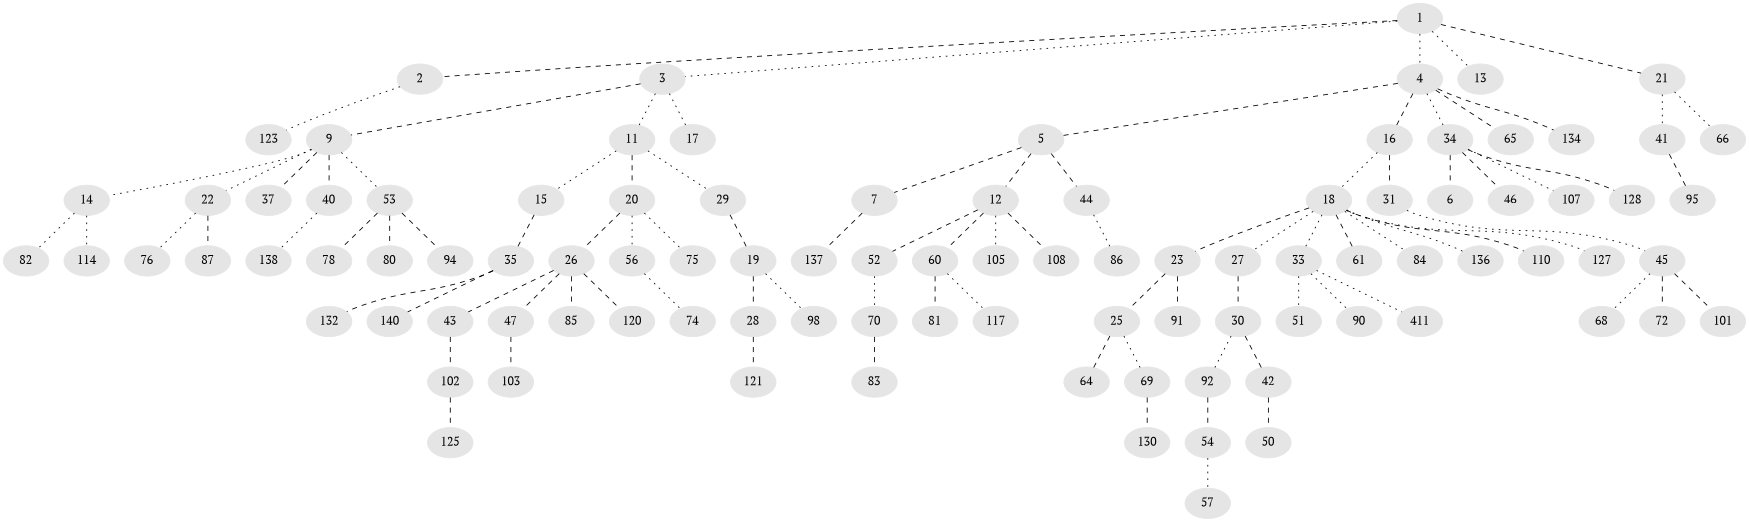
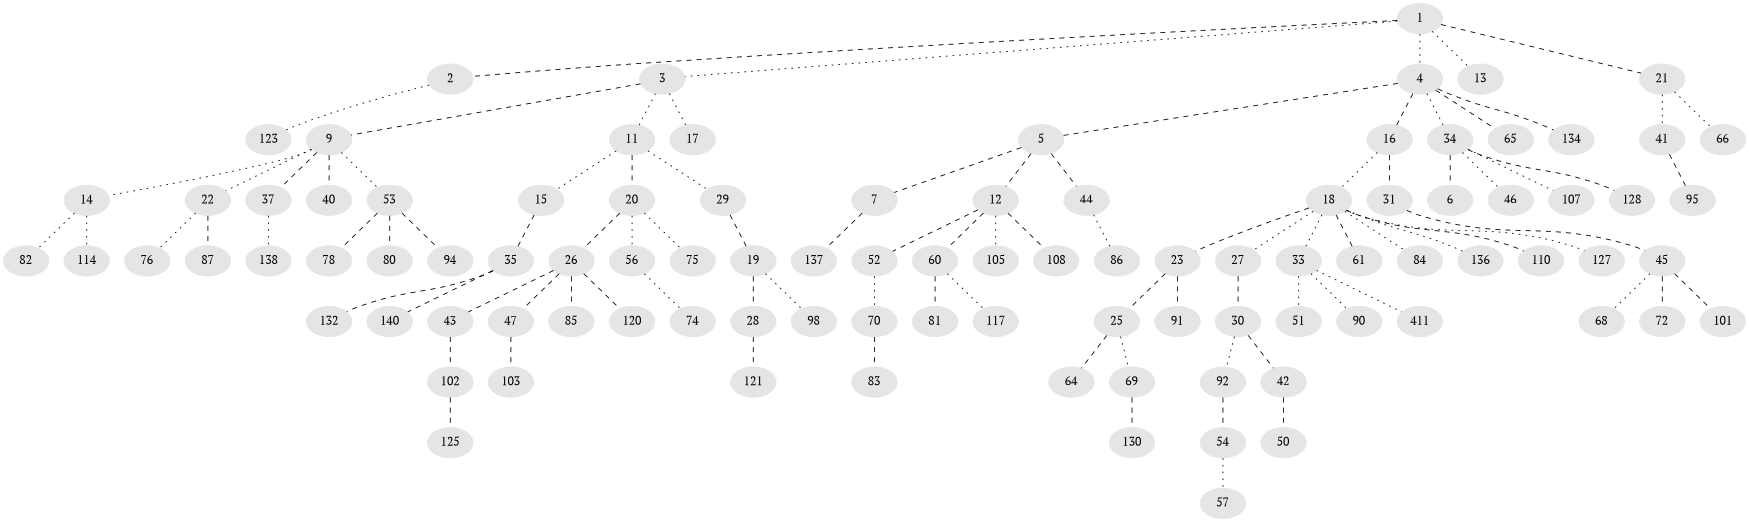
(1480, 170) -> (1480, 170)
(299, 231) -> (268, 231)
(1532, 231) -> (1532, 231)
